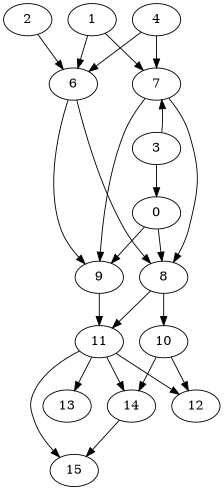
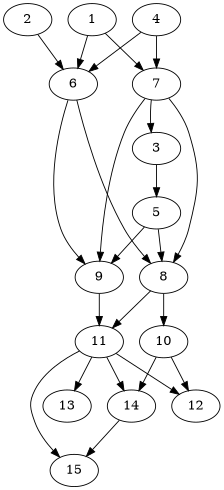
(163, 121) -> (151, 112)
(157, 213) -> (157, 213)
